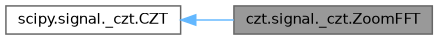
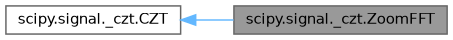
(333, 20) -> (341, 20)
